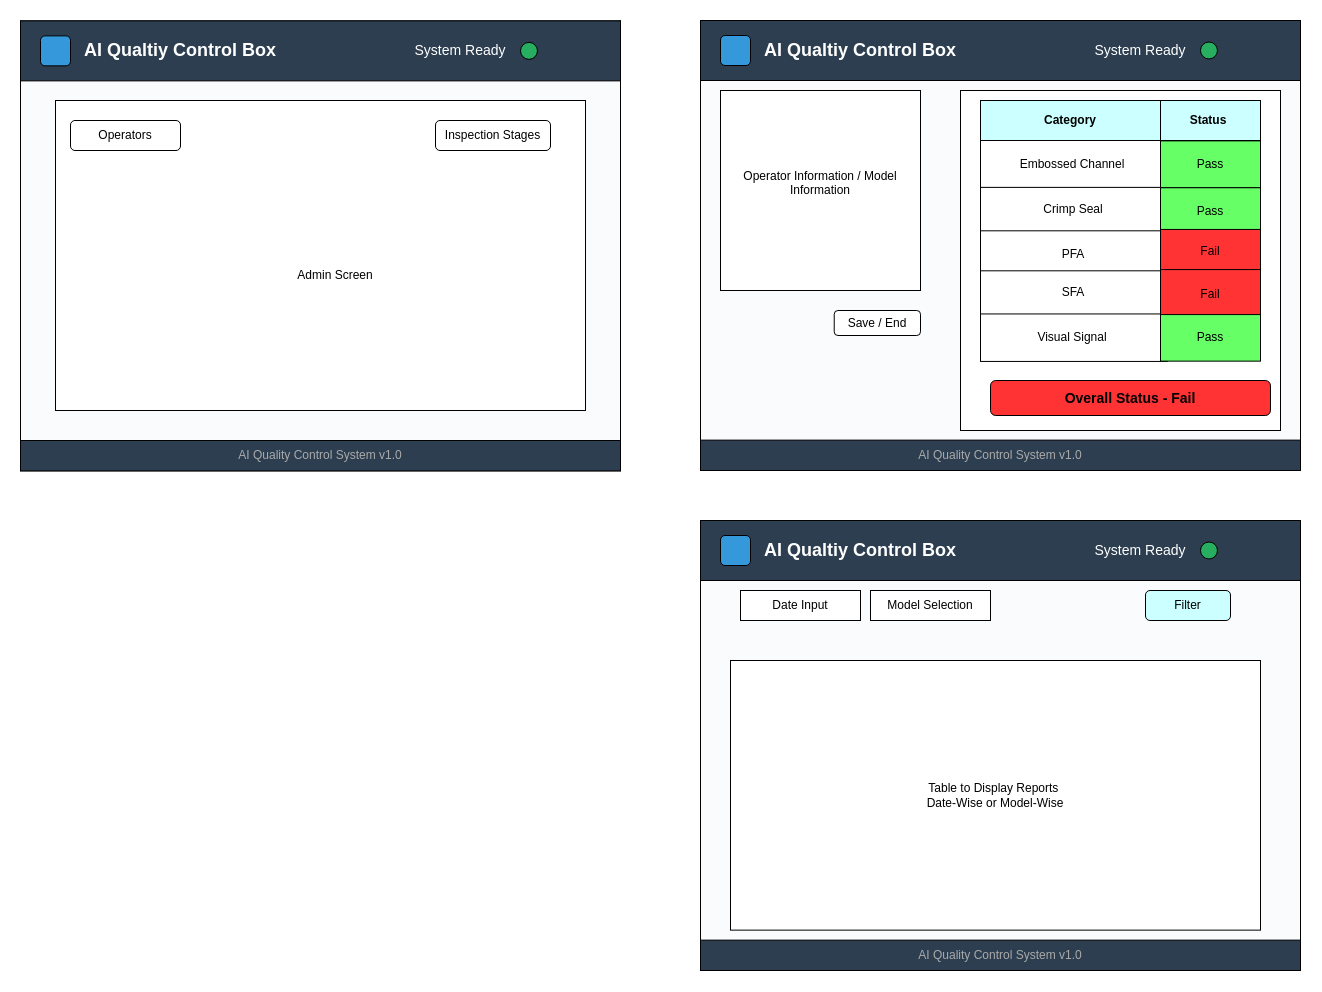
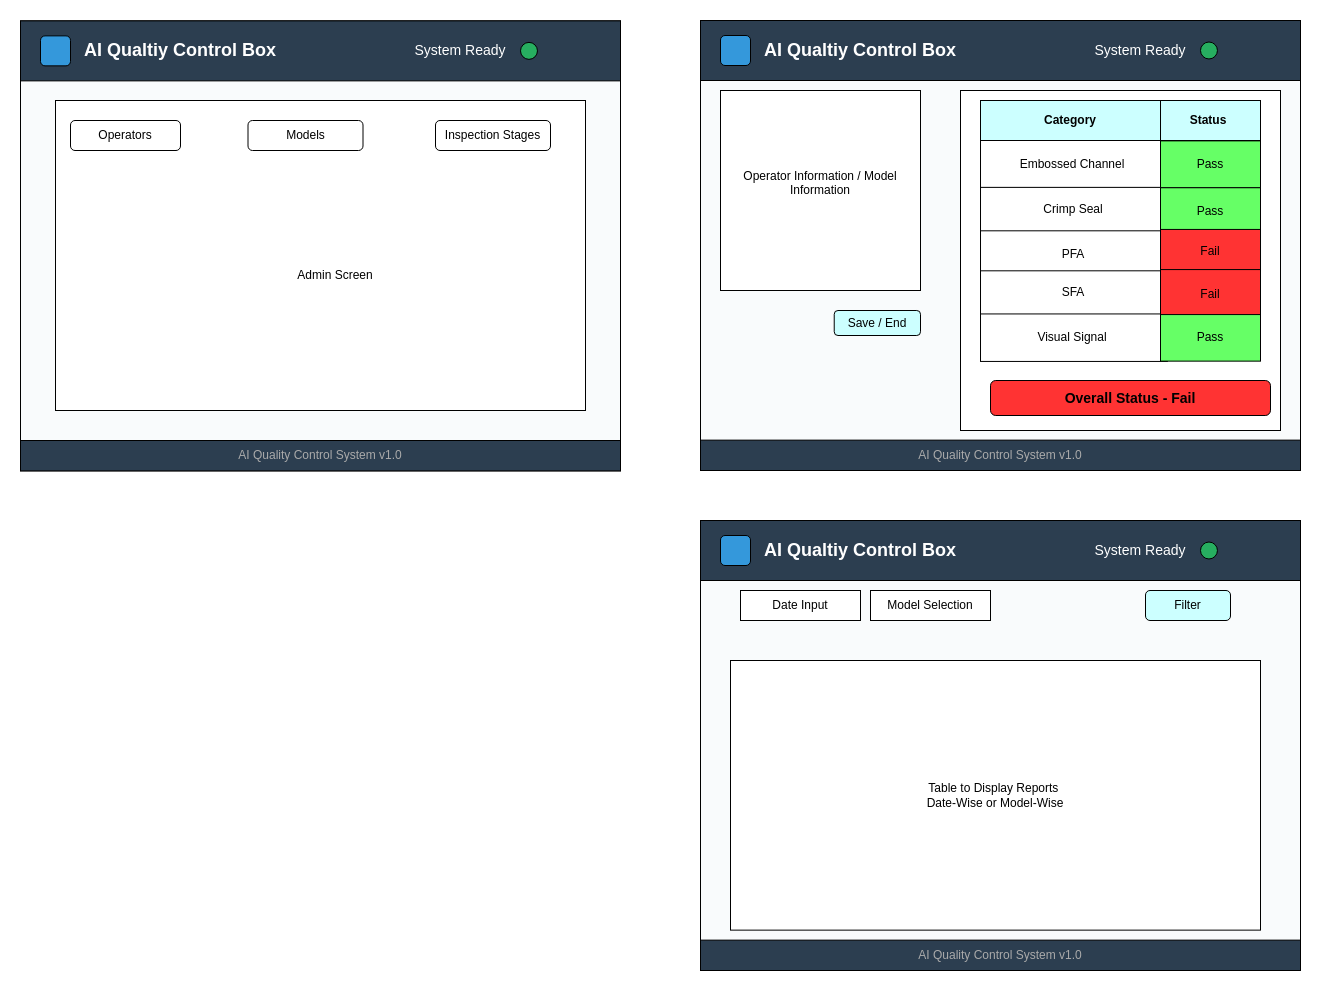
none -> (306, 136)
(877, 323) -> (877, 323)
